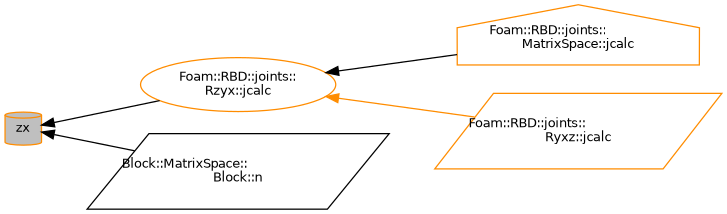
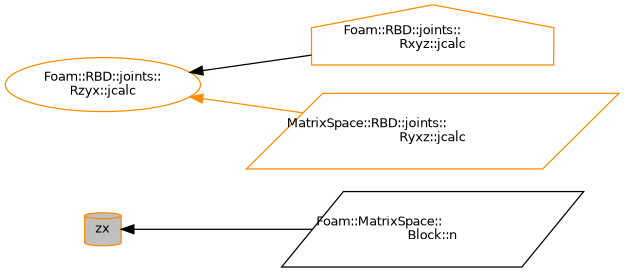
(578, 38) -> (433, 38)
(107, 112) -> none
(578, 131) -> (433, 131)
(238, 171) -> (433, 229)
